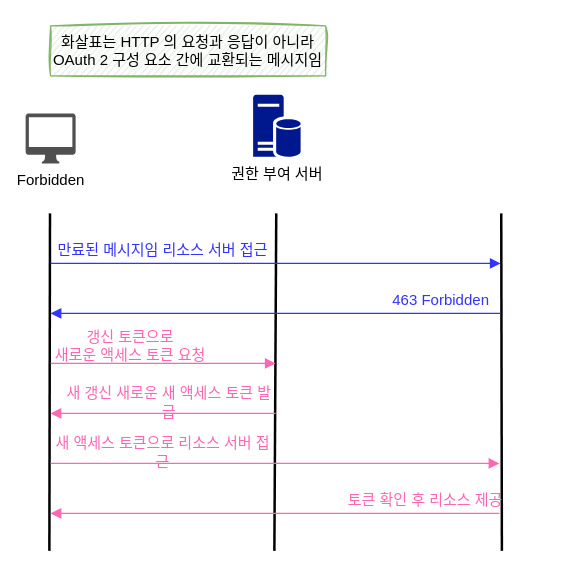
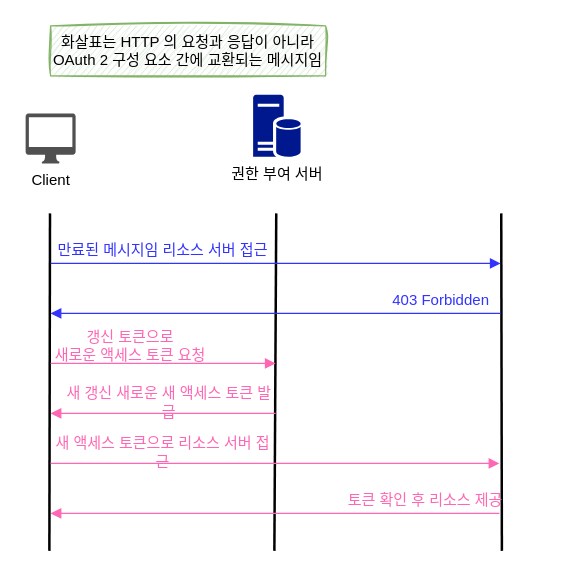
(51, 181) -> (51, 181)
(441, 301) -> (441, 301)
